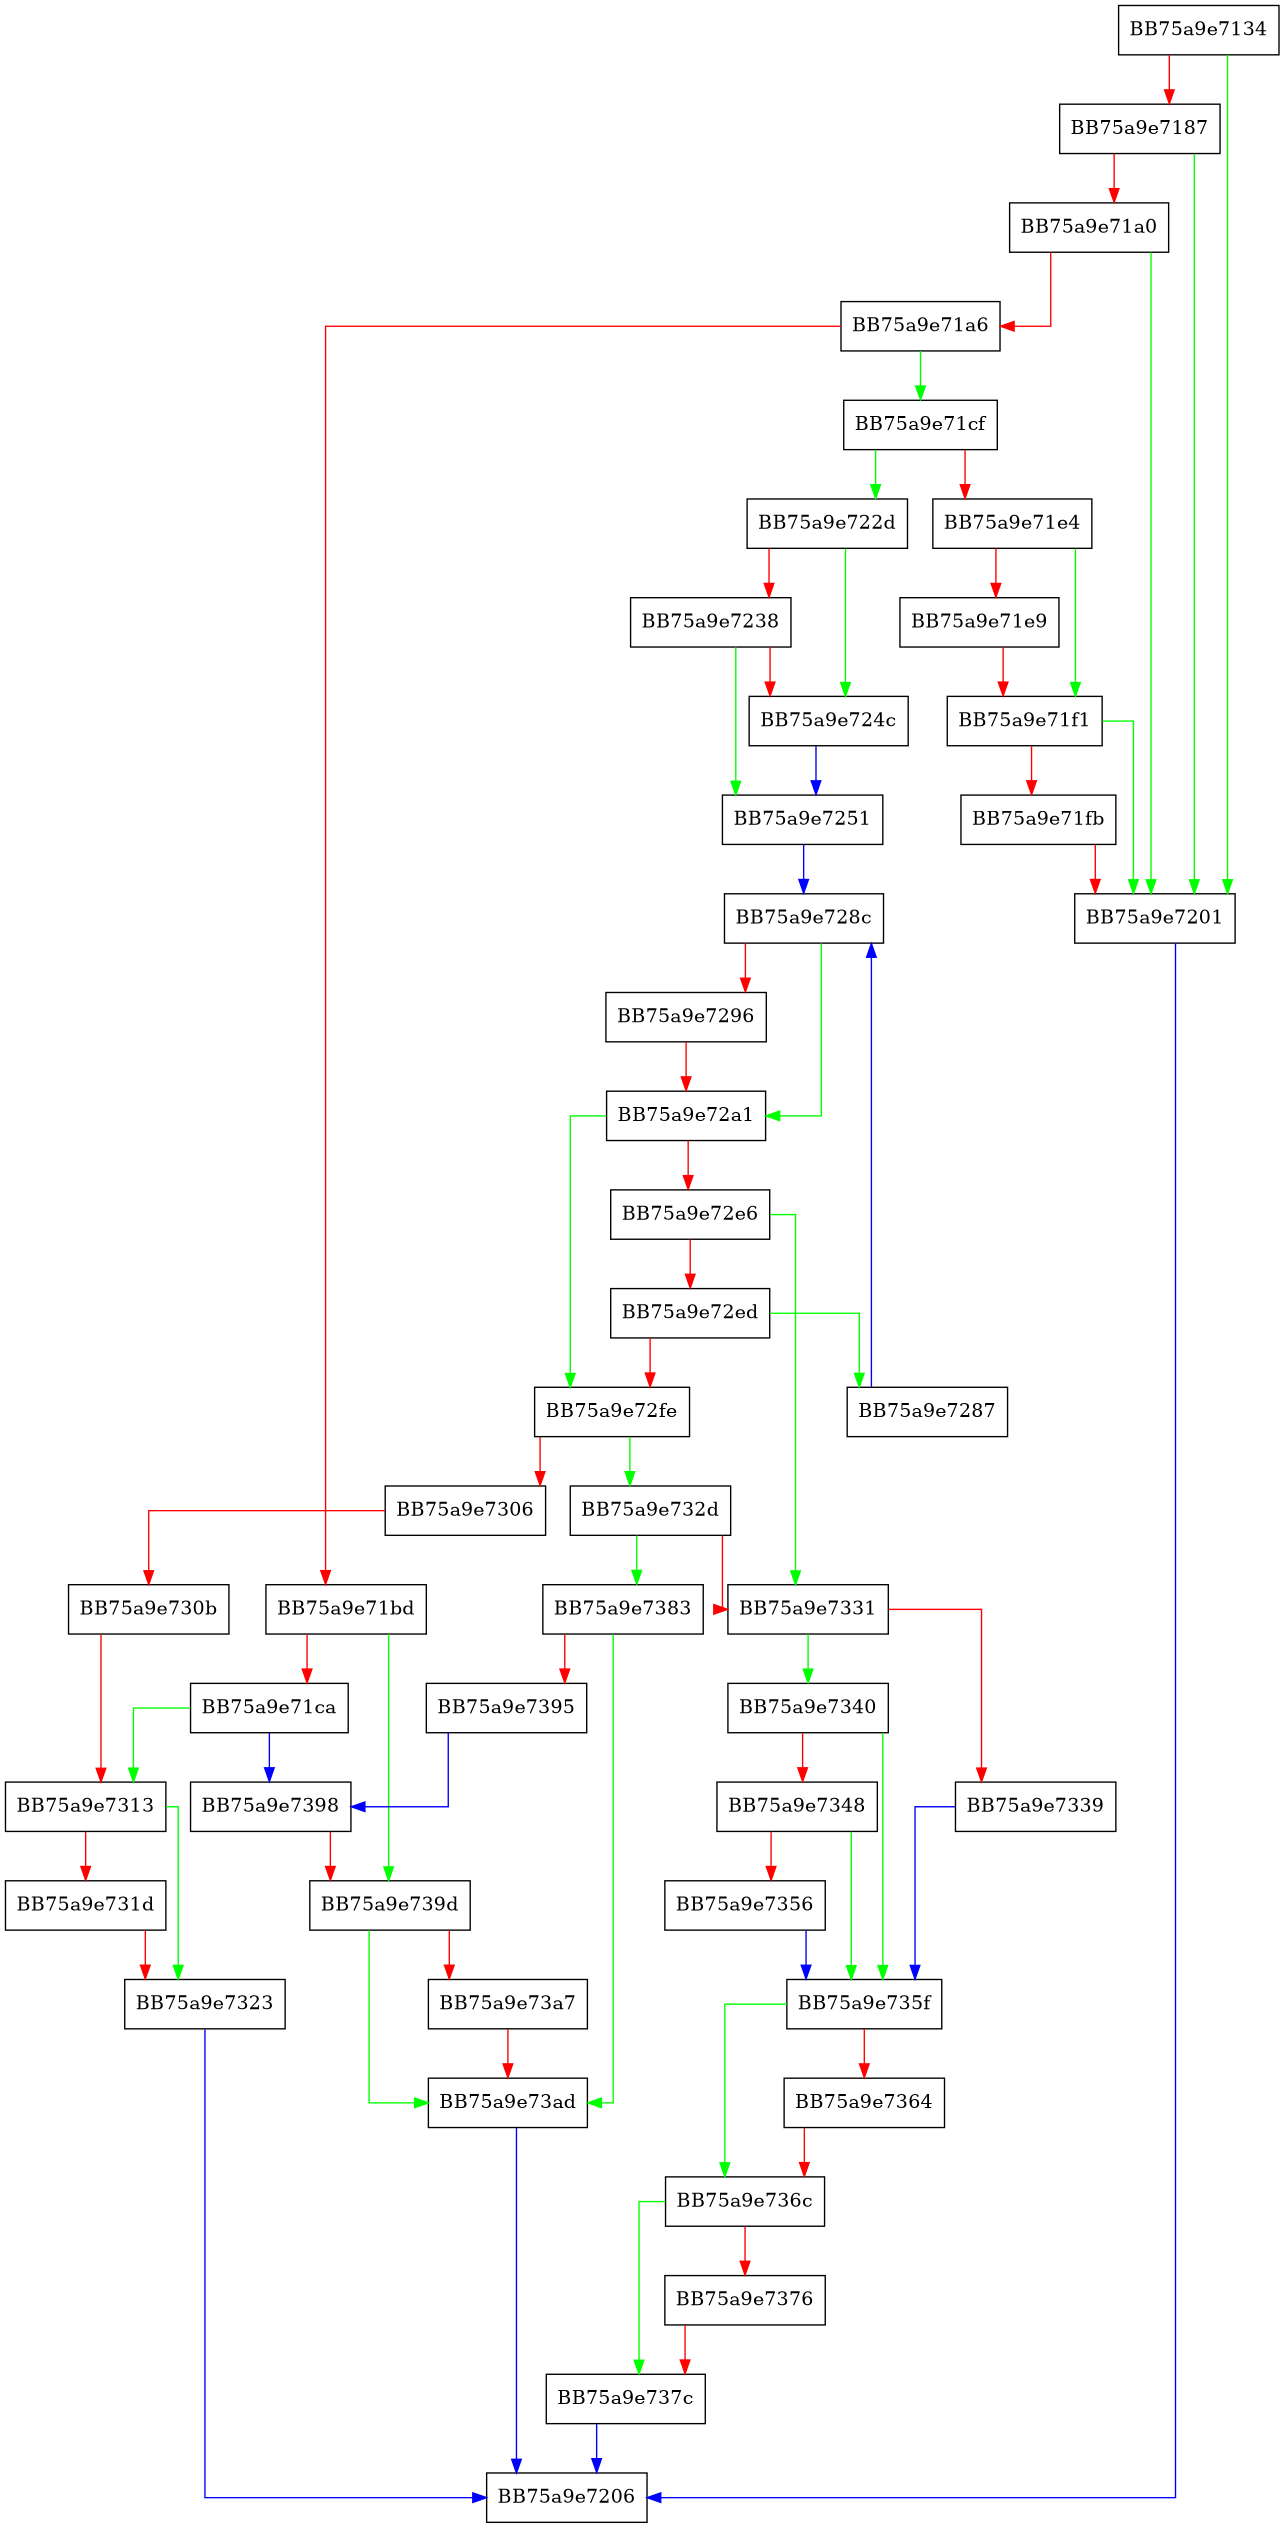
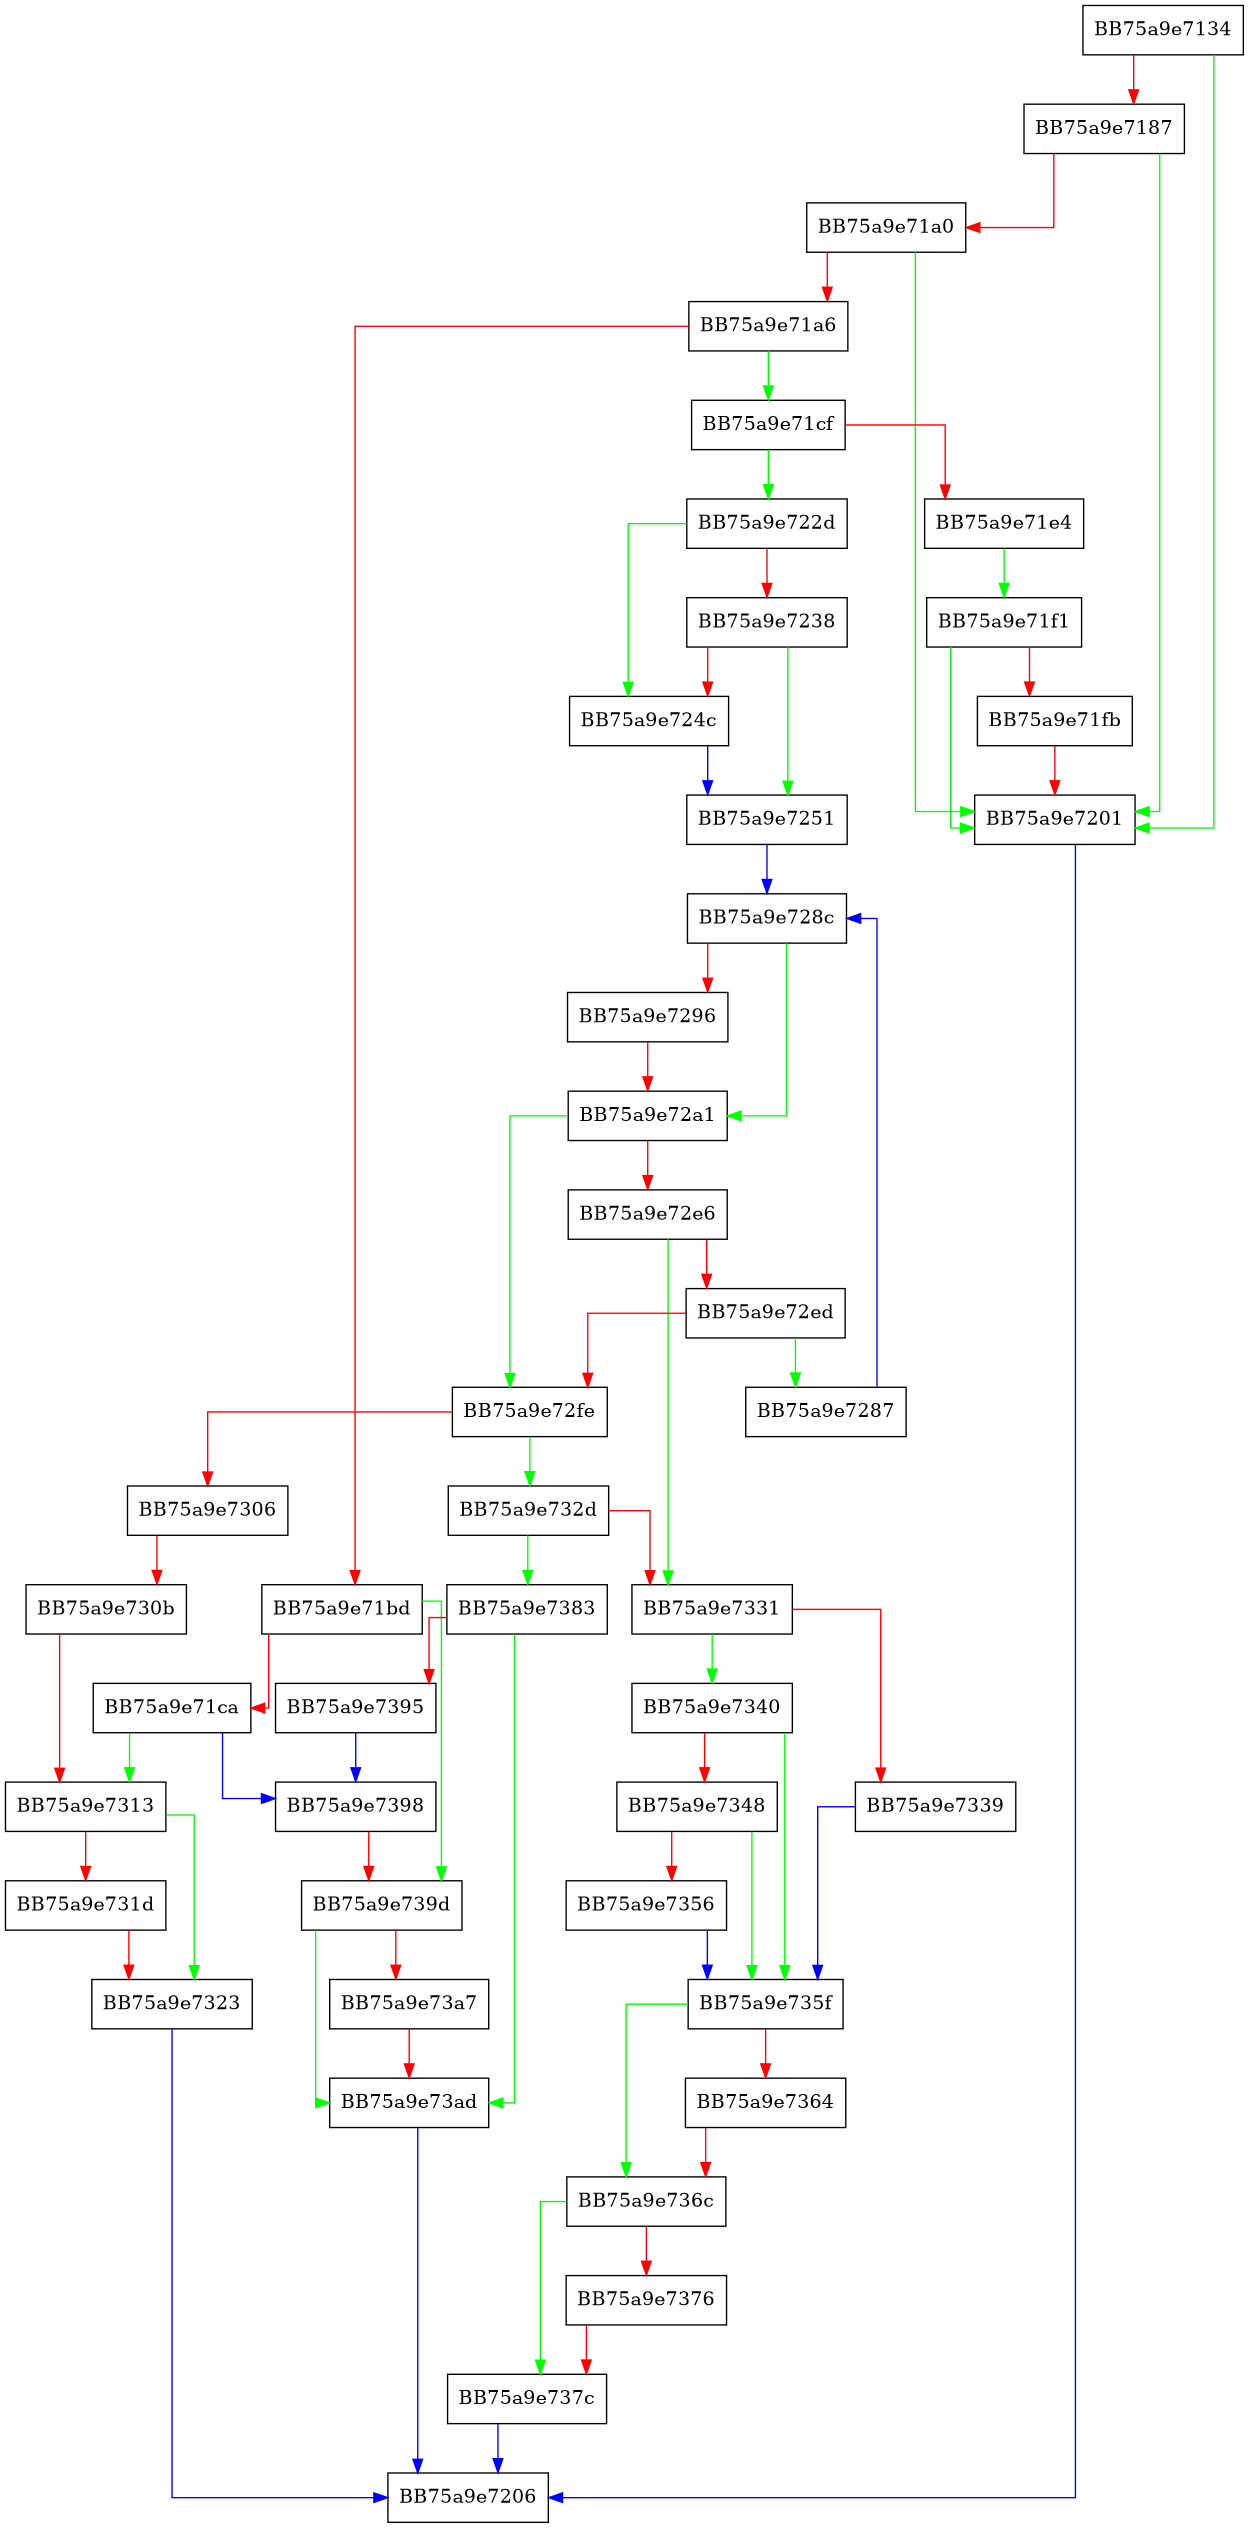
(979, 622) -> none
